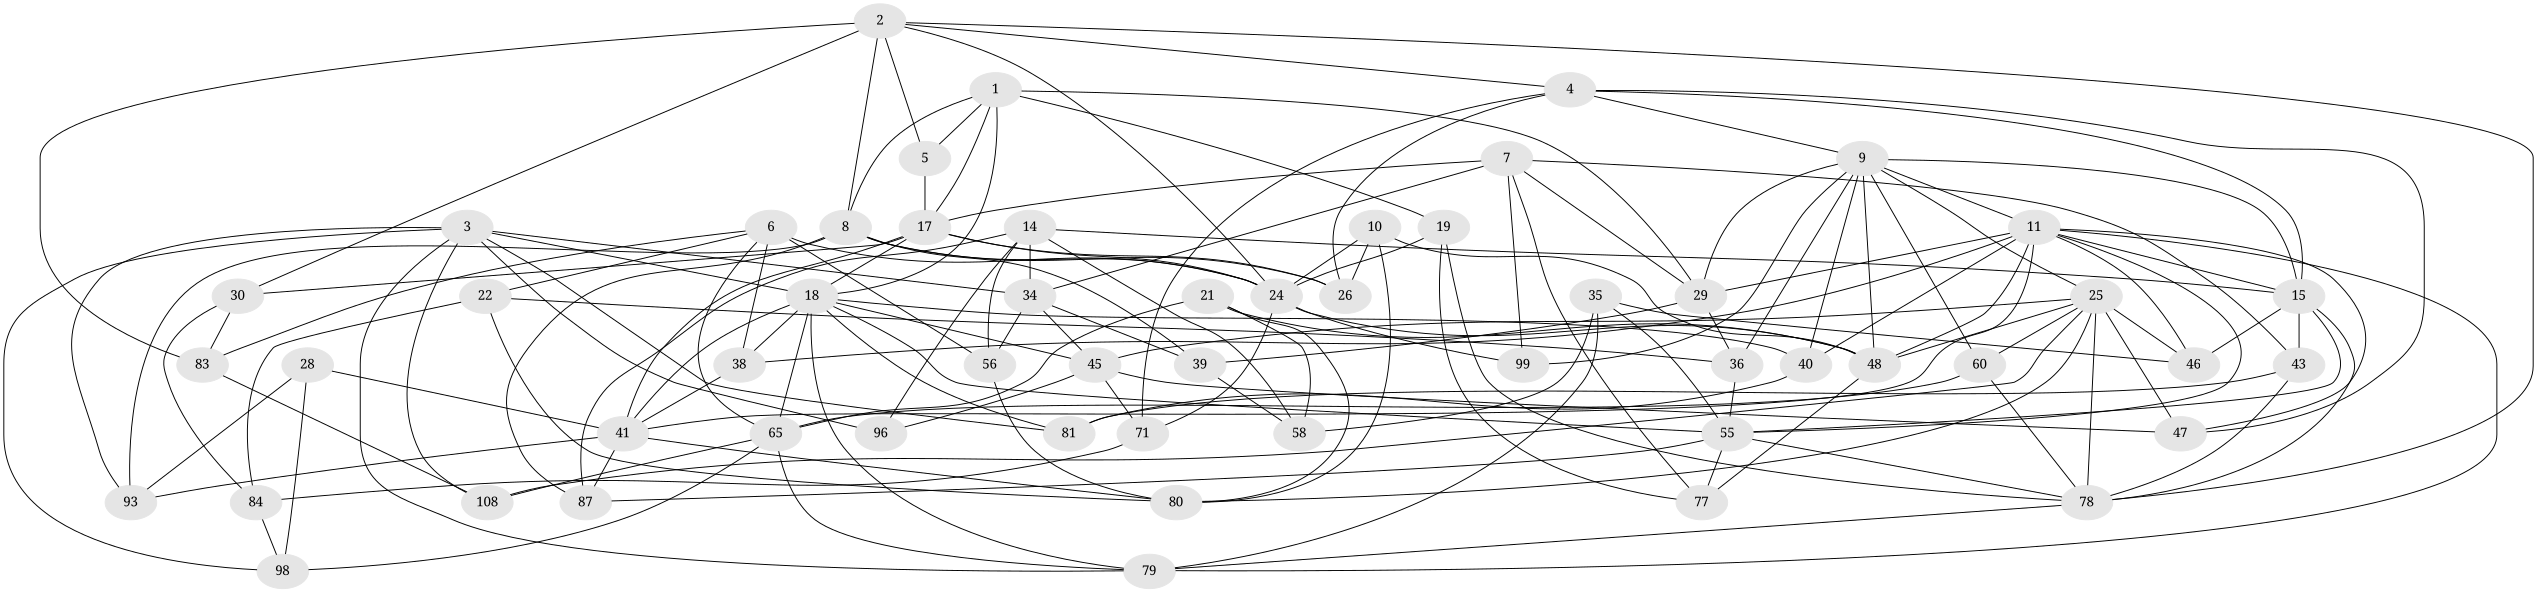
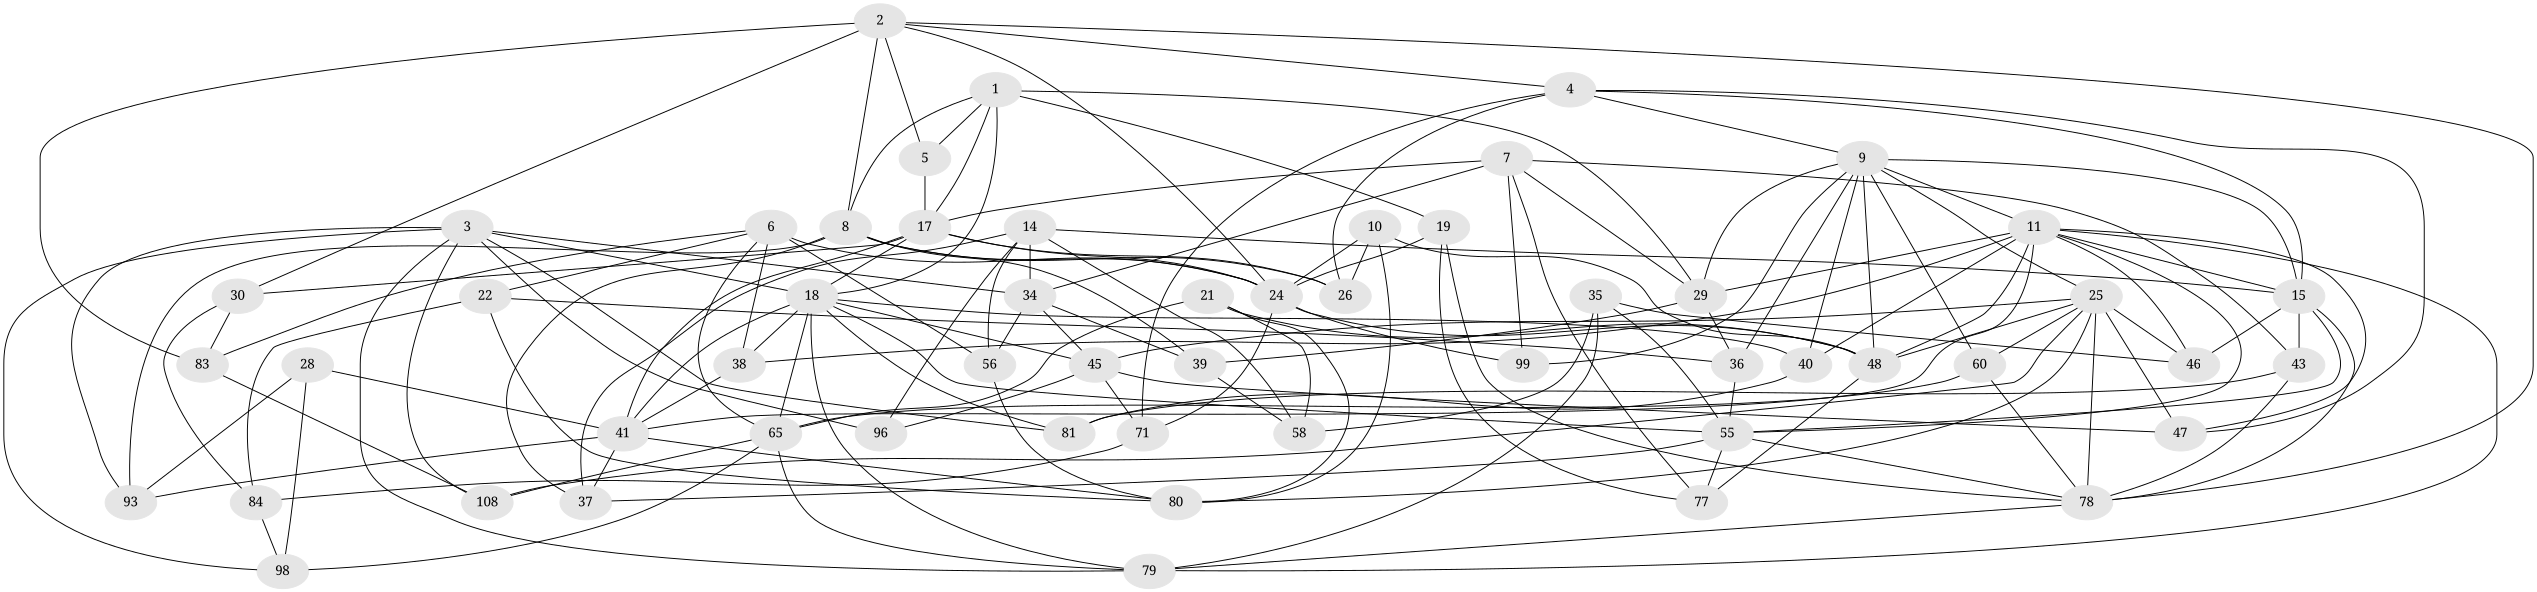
(586, 503) -> (586, 503)
